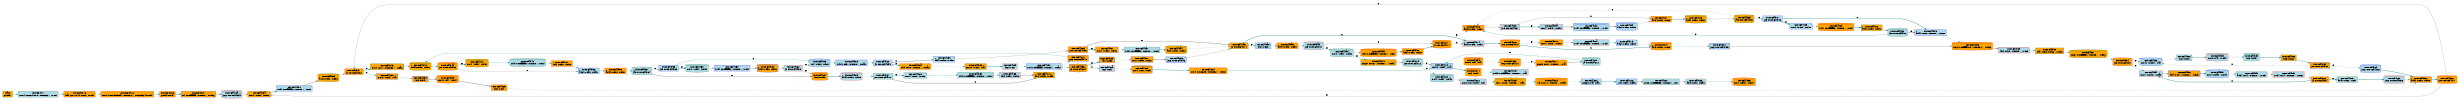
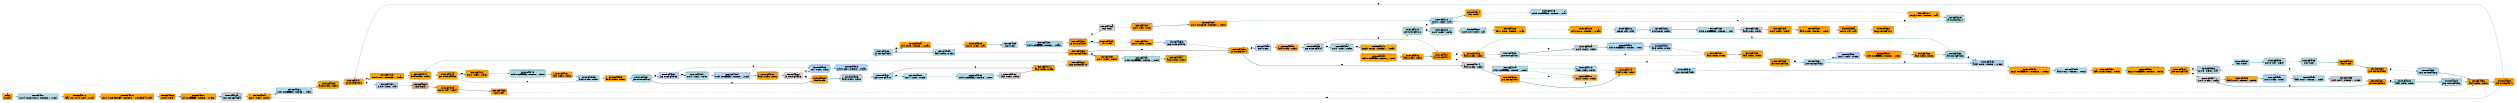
none -> (1814, 30)
(1567, 43) -> (1550, 73)
(387, 76) -> (387, 85)
